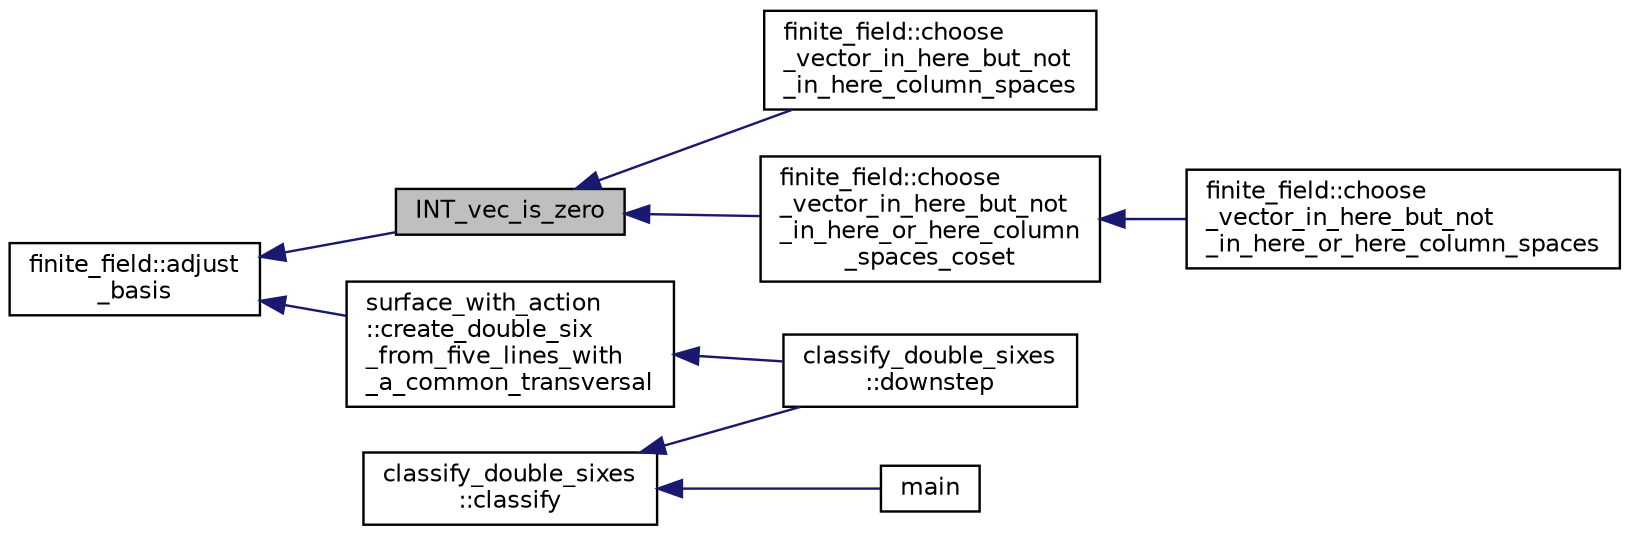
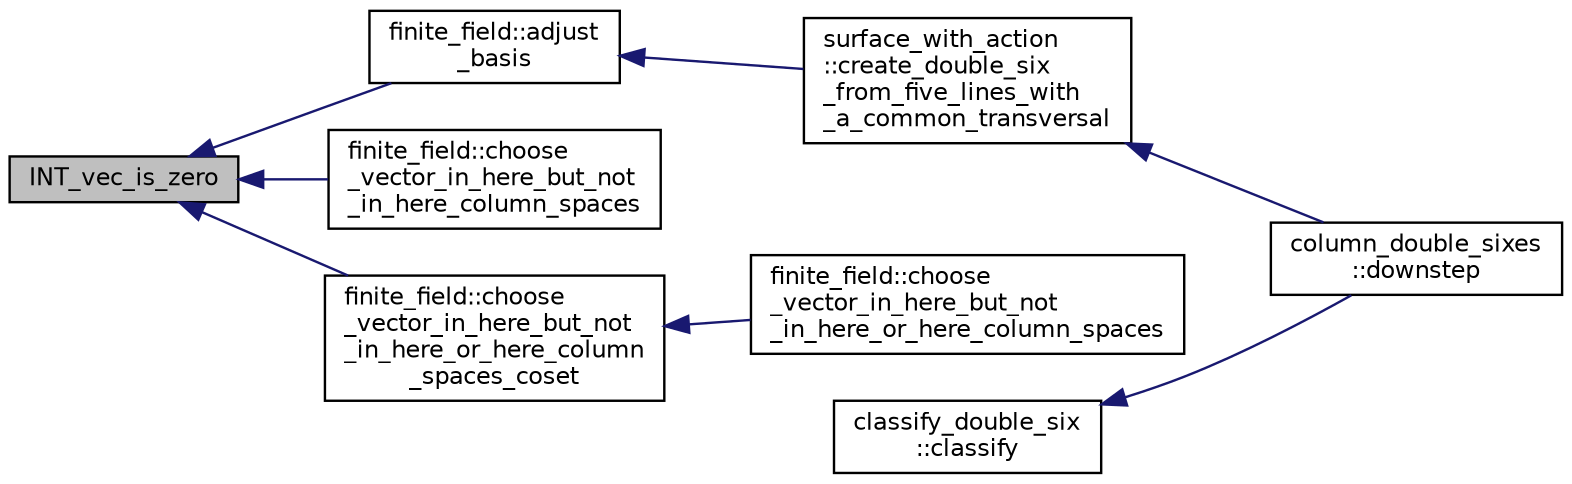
(340, 242) -> (302, 115)
(930, 371) -> (1416, 259)
(510, 489) -> (968, 437)
(930, 489) -> none
